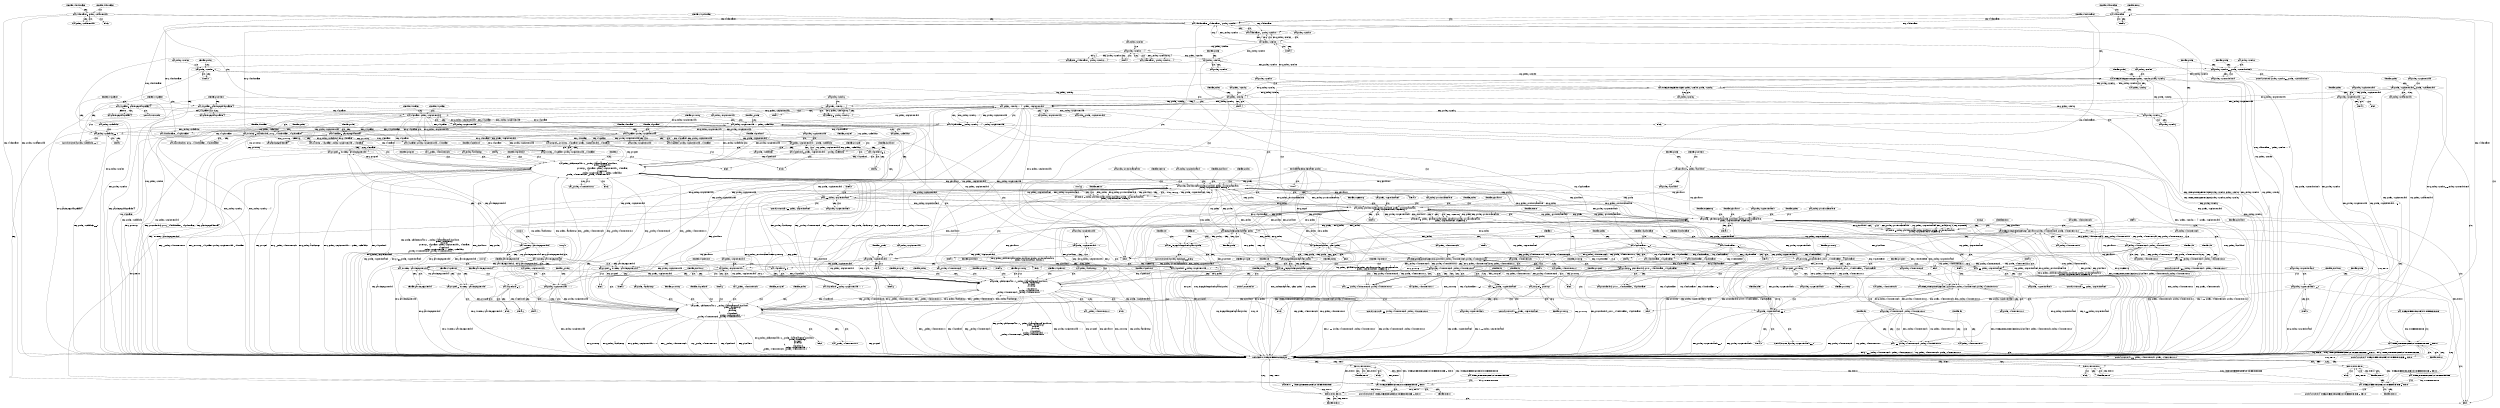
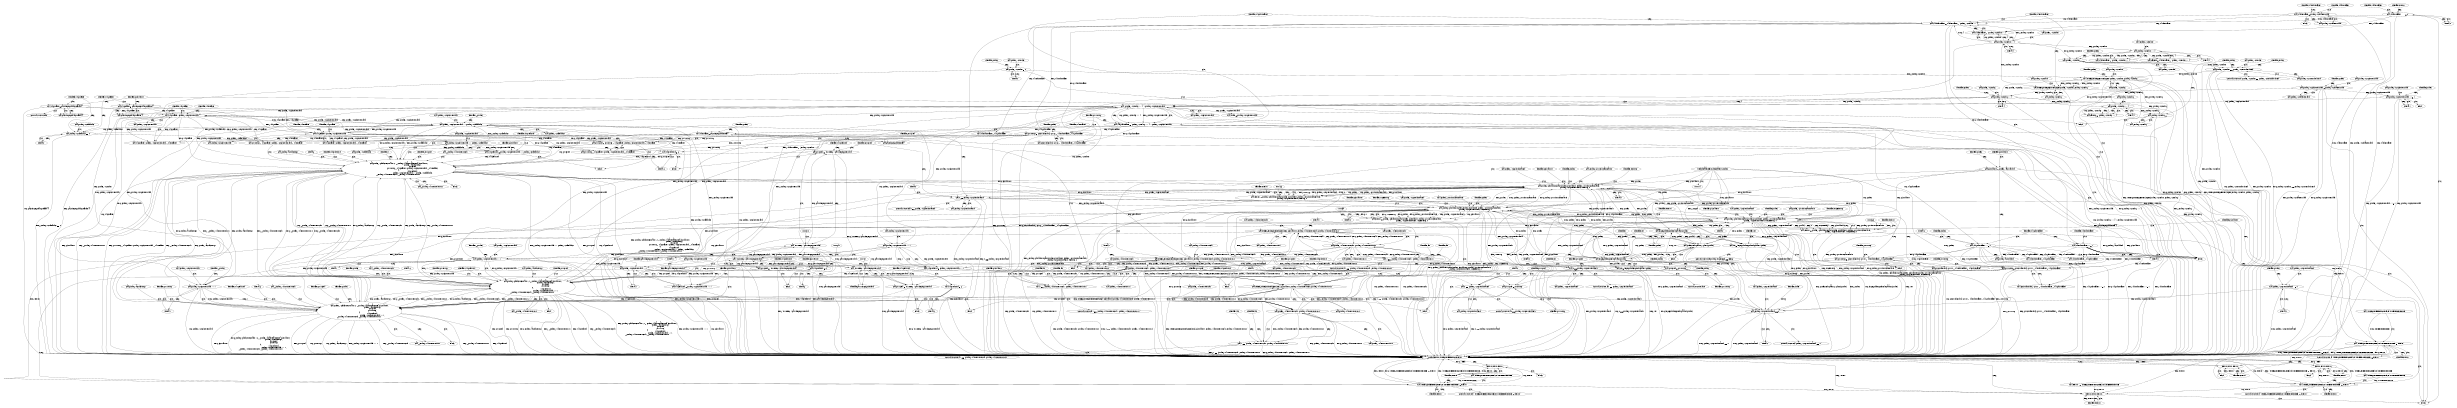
(124, 111) -> (67, 111)
(297, 138) -> (820, 138)
(80, 143) -> none
none -> (1341, 209)
(1636, 254) -> (1990, 253)
(1270, 357) -> (1445, 357)
